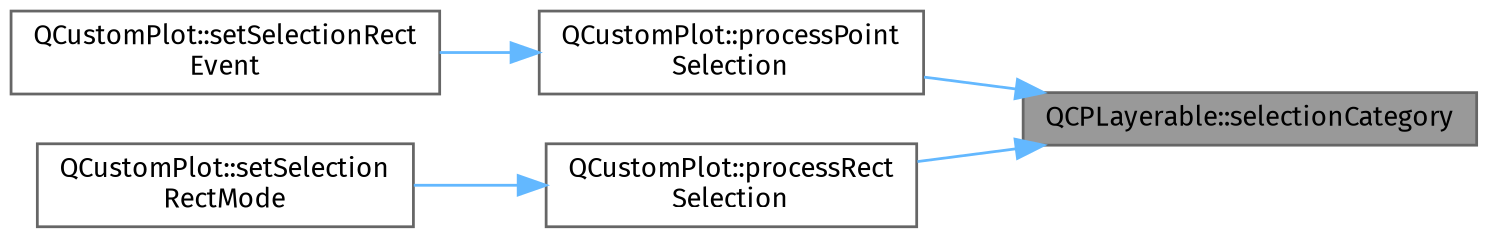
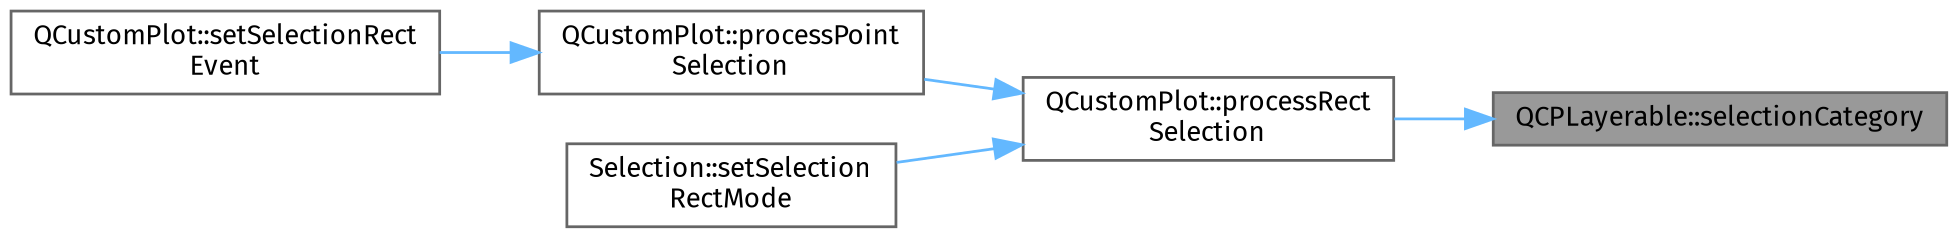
(970, 83) -> (959, 84)
(225, 185) -> (731, 185)
